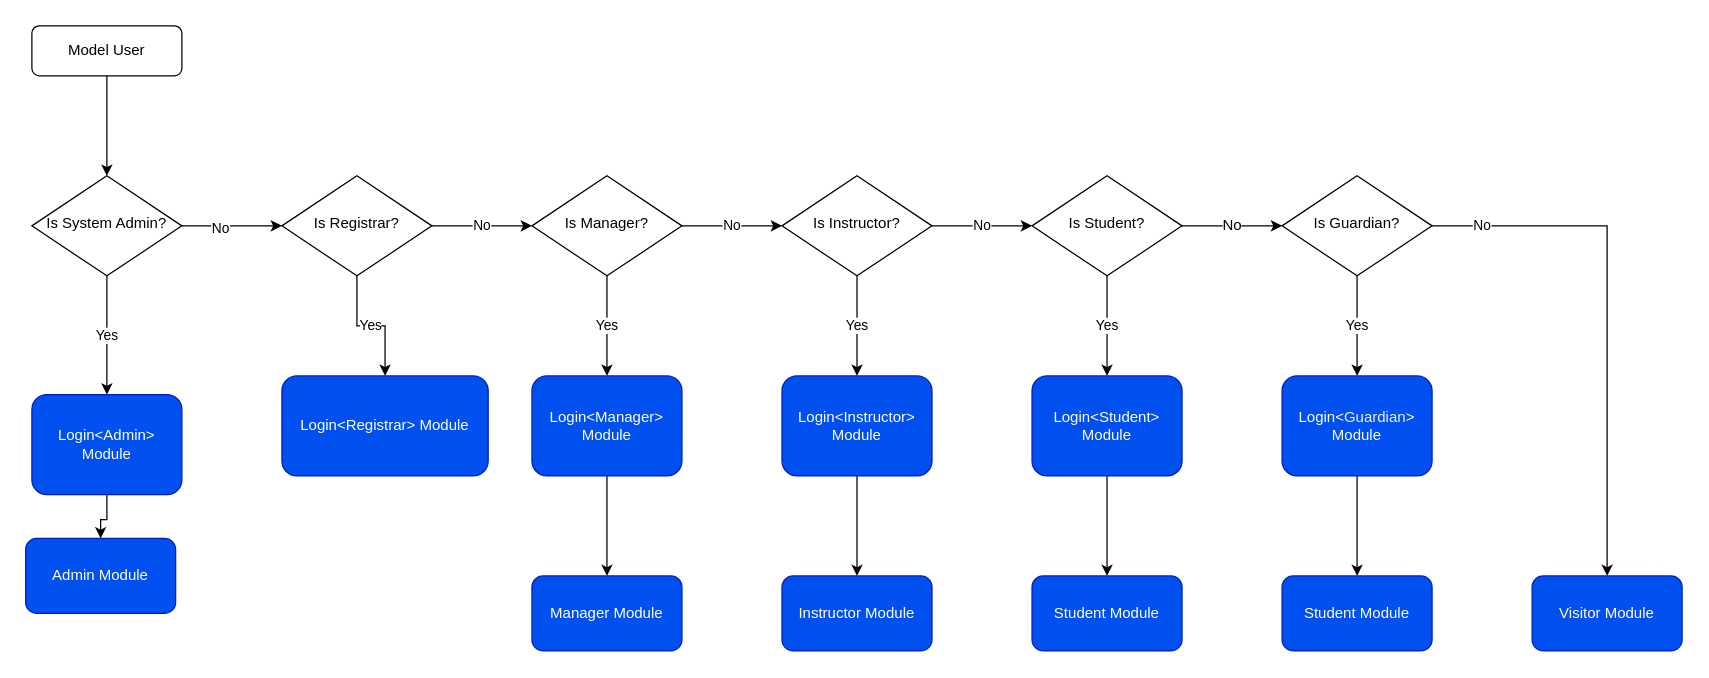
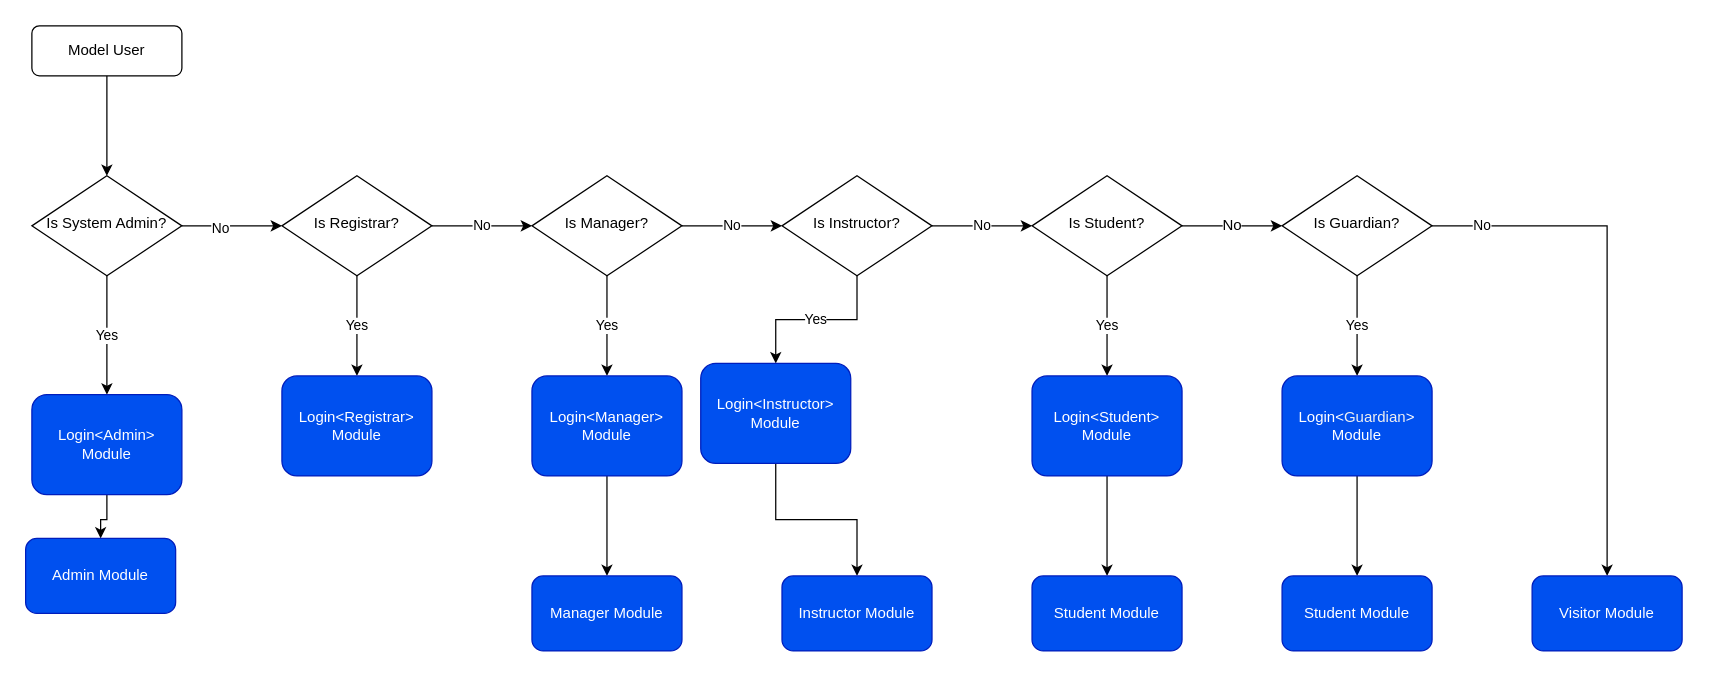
(385, 426) -> (357, 426)
(857, 426) -> (776, 413)
